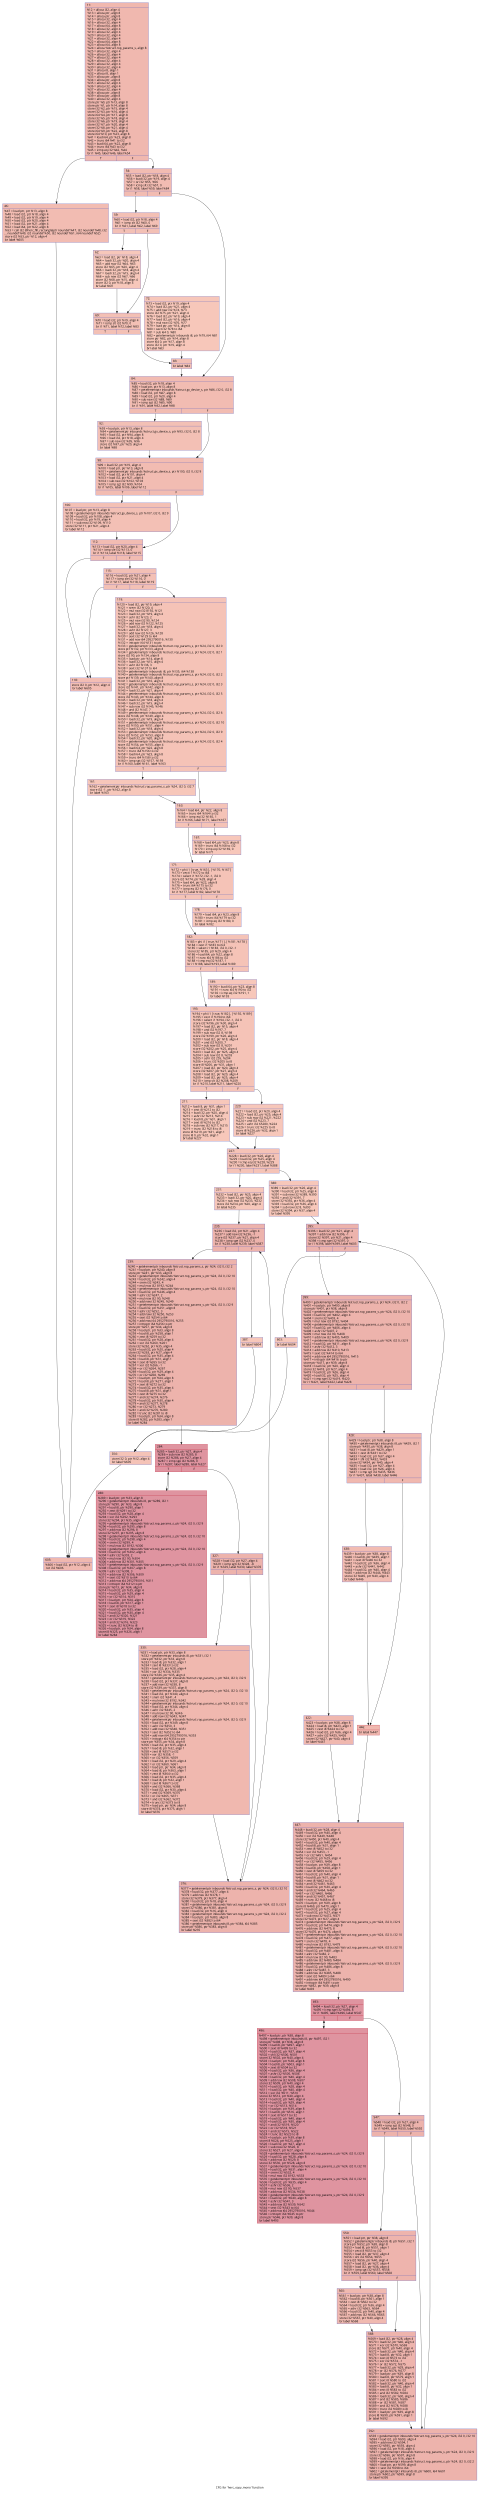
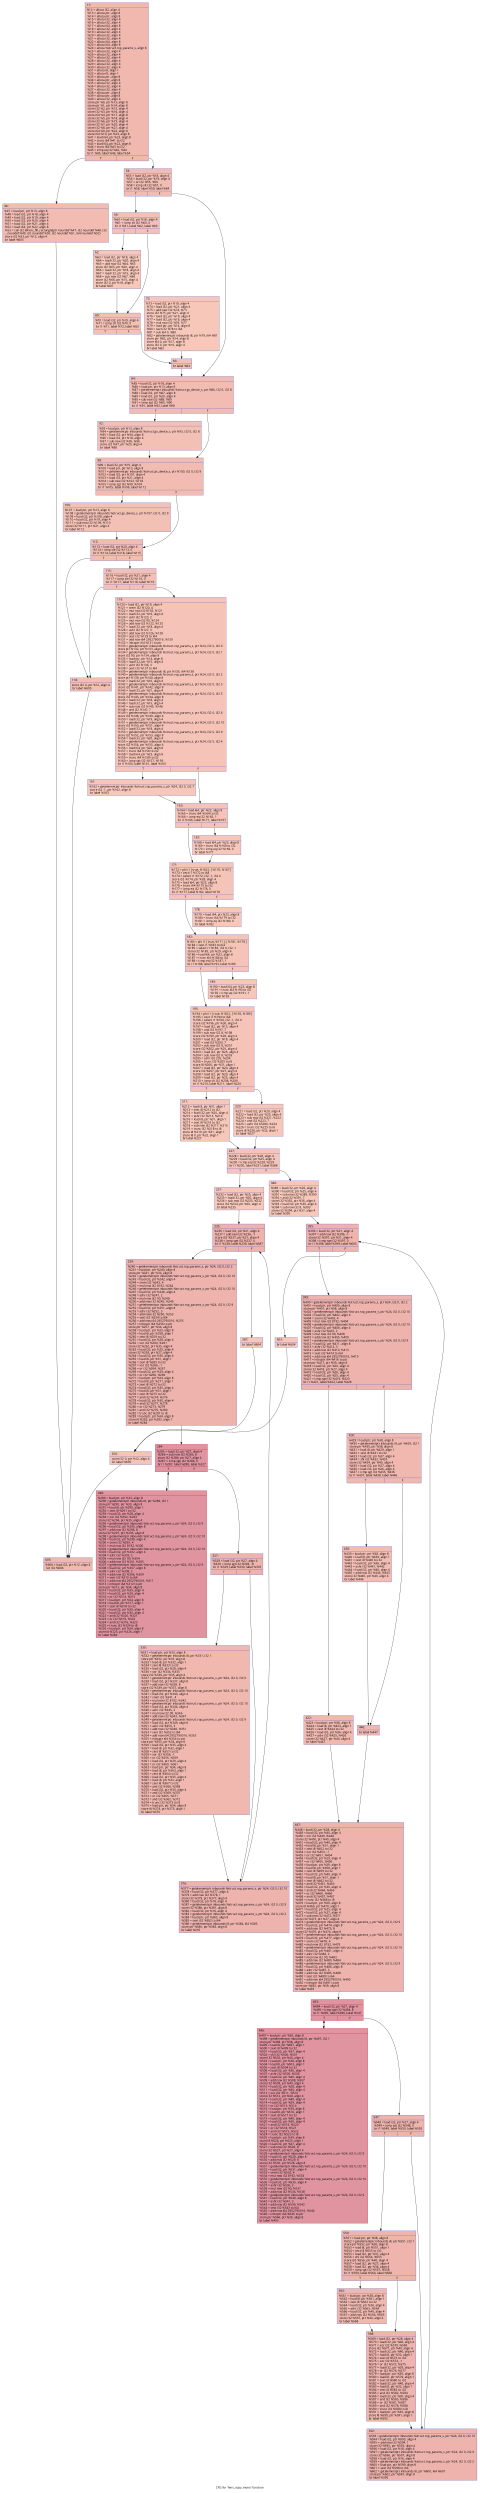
(368, 1730) -> (368, 1730)
